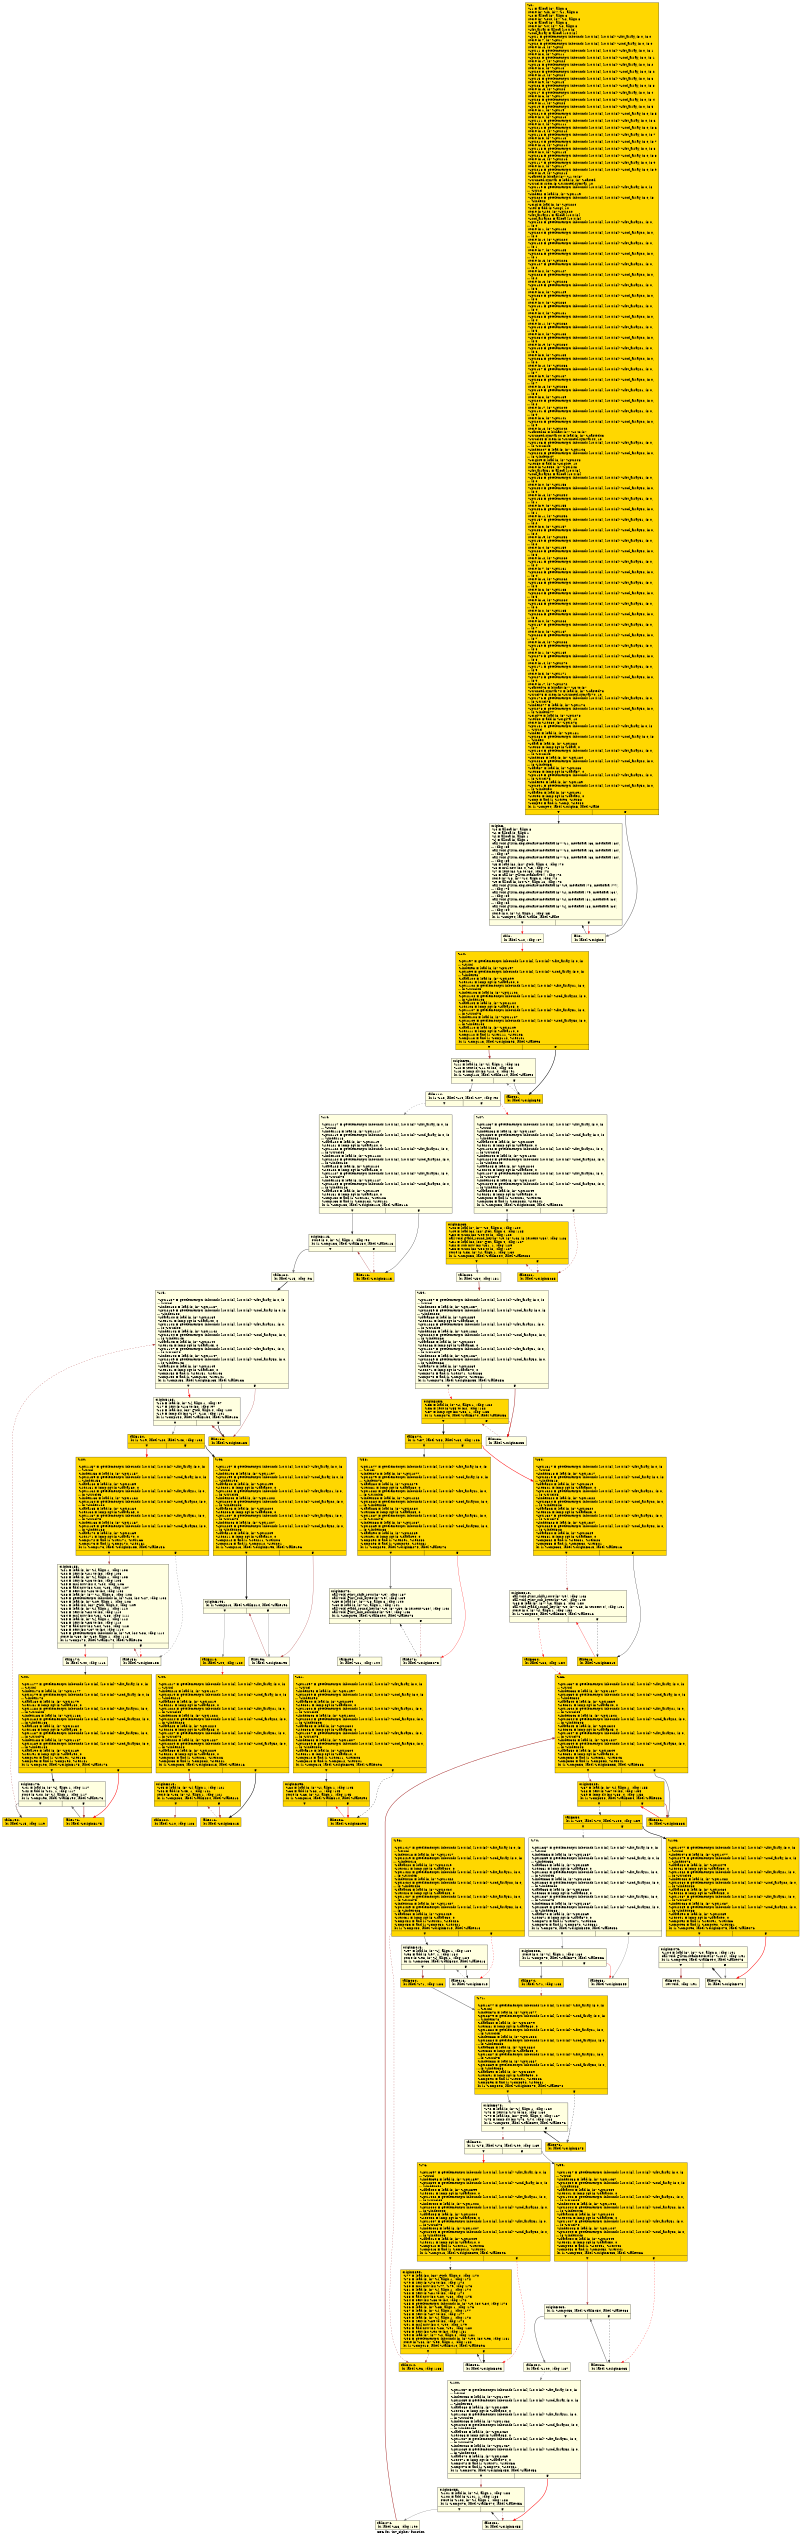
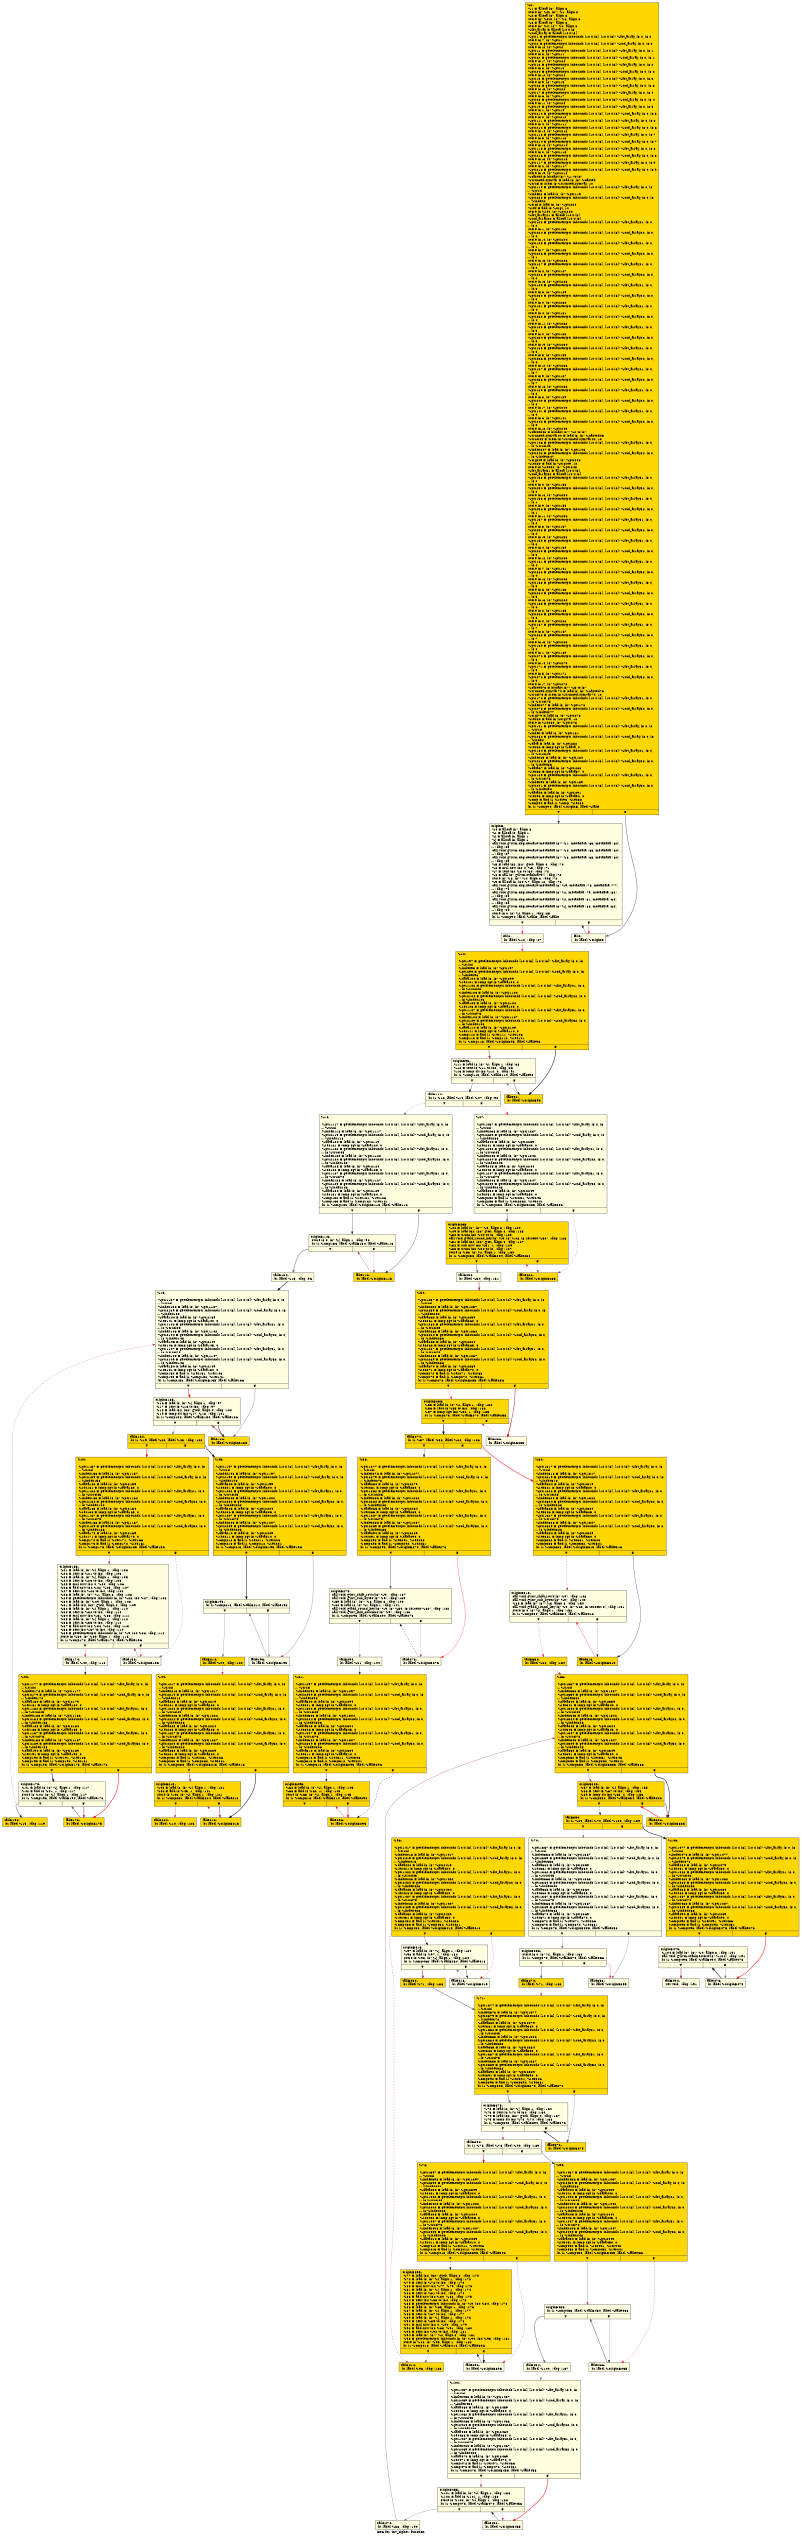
(482, 1339) -> (482, 1339)
(669, 1791) -> (669, 1791)
(385, 2075) -> (385, 2075)
